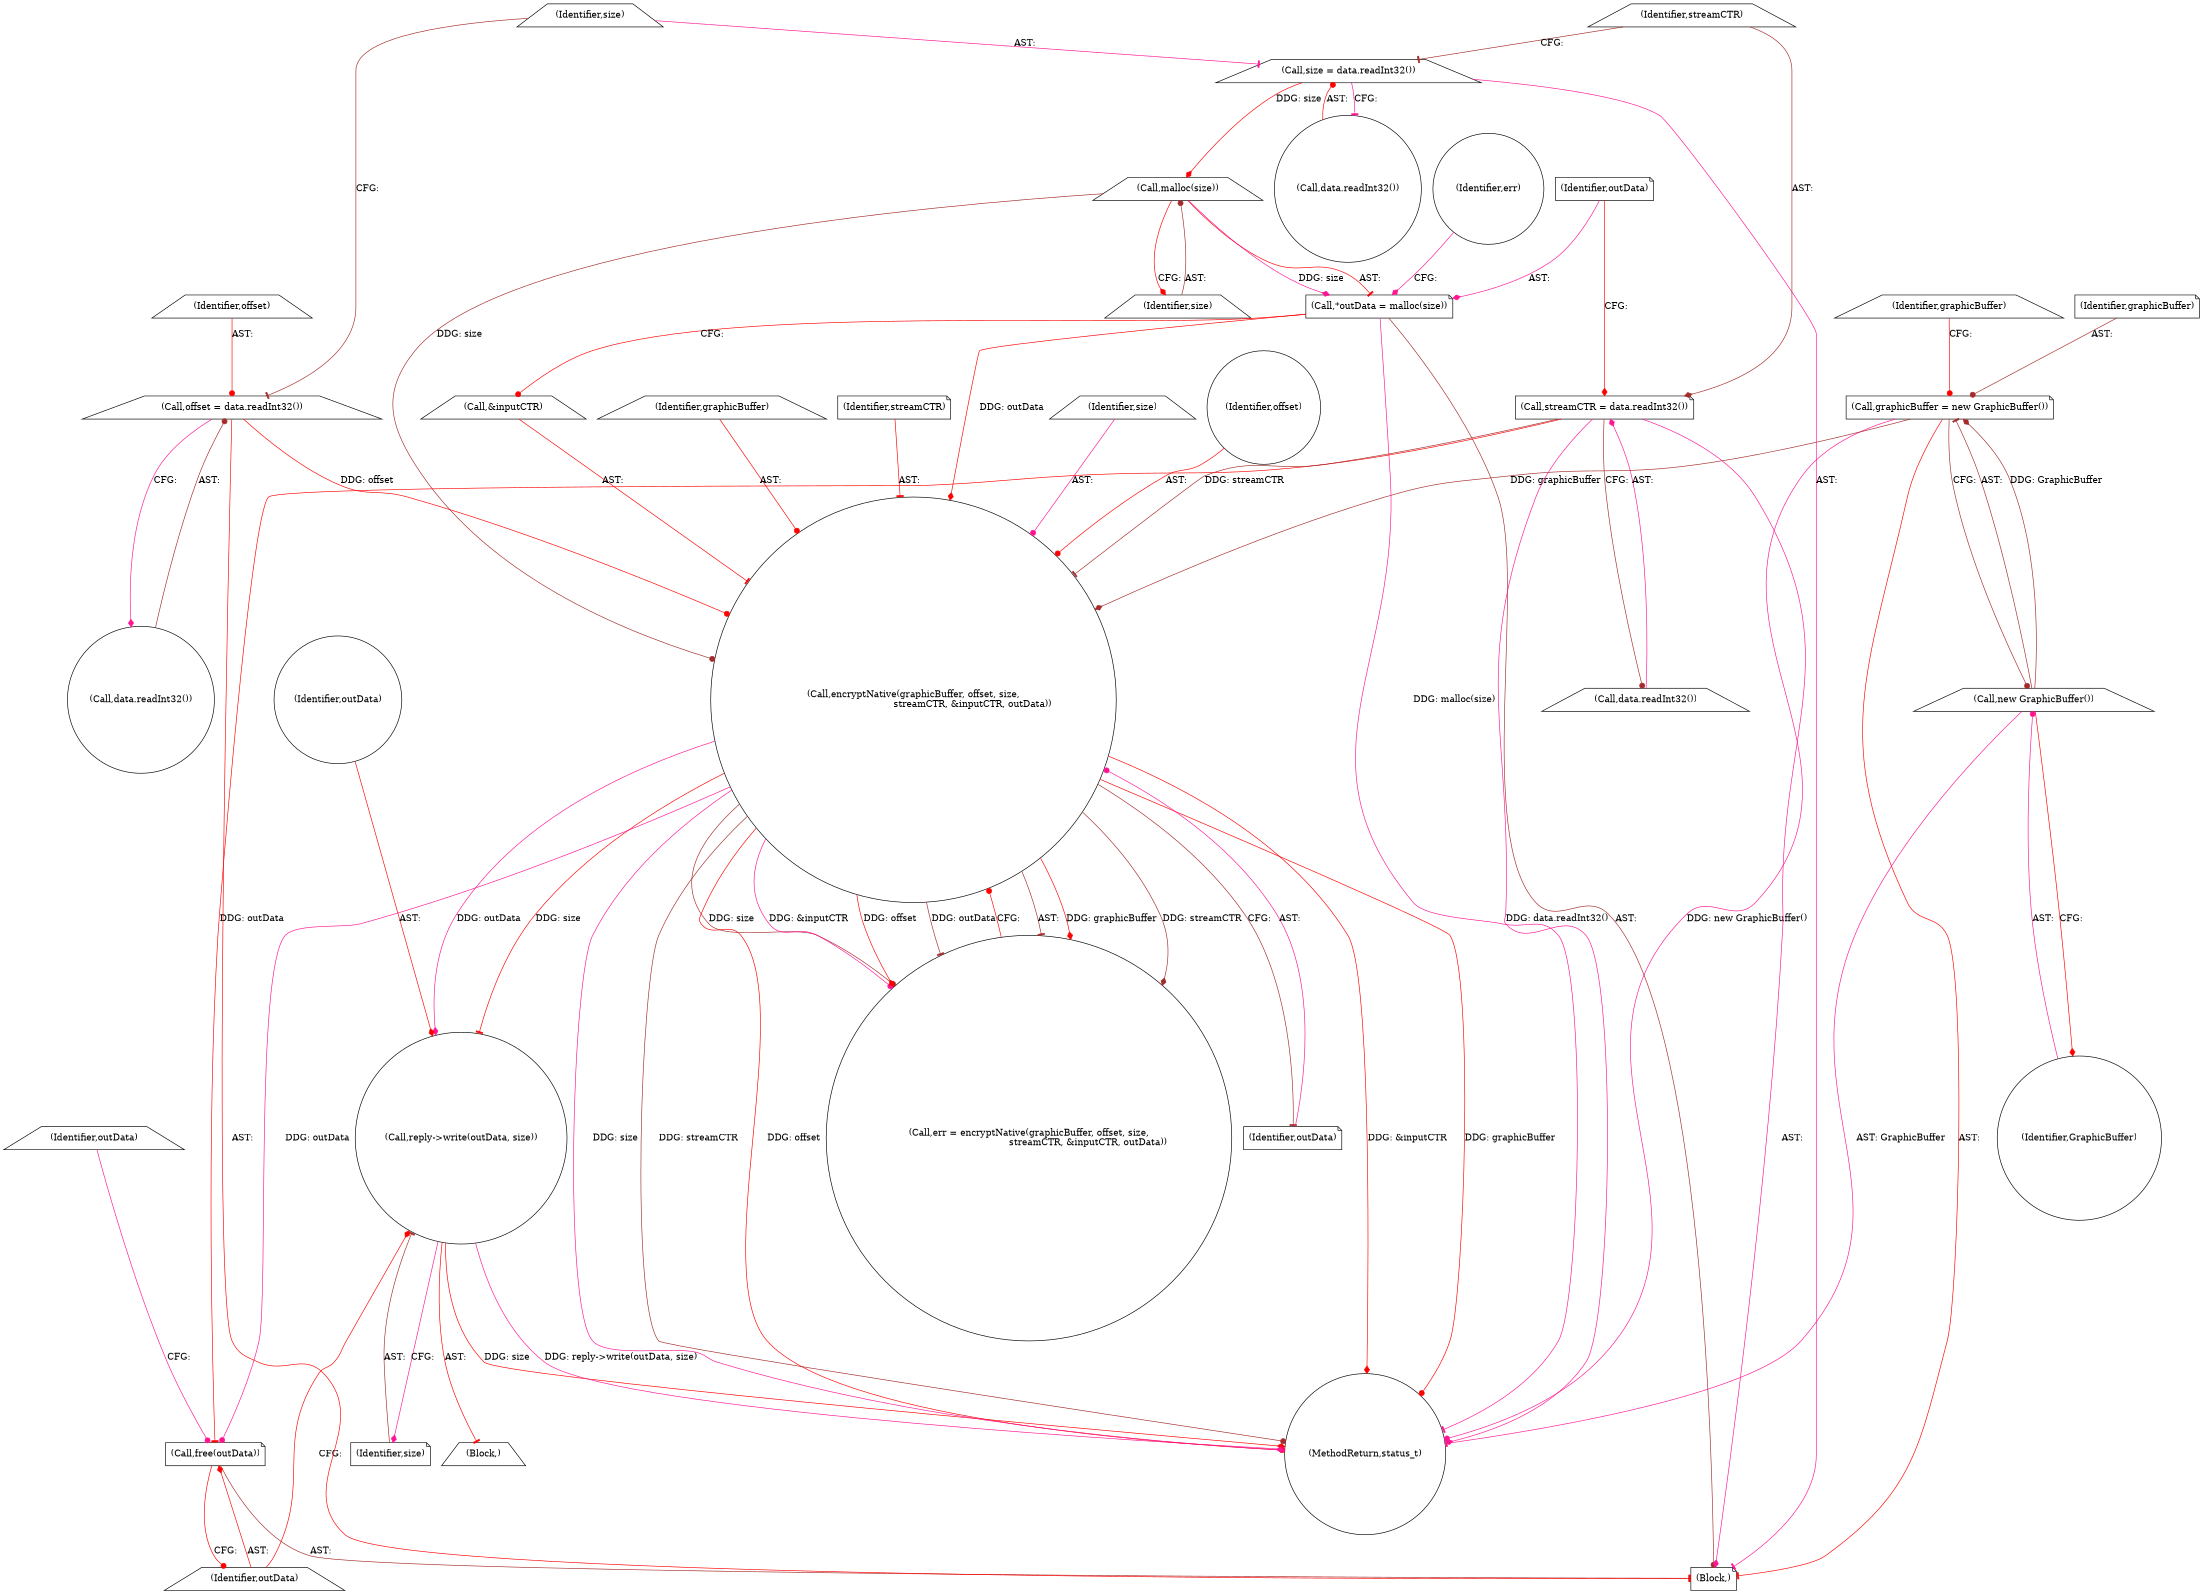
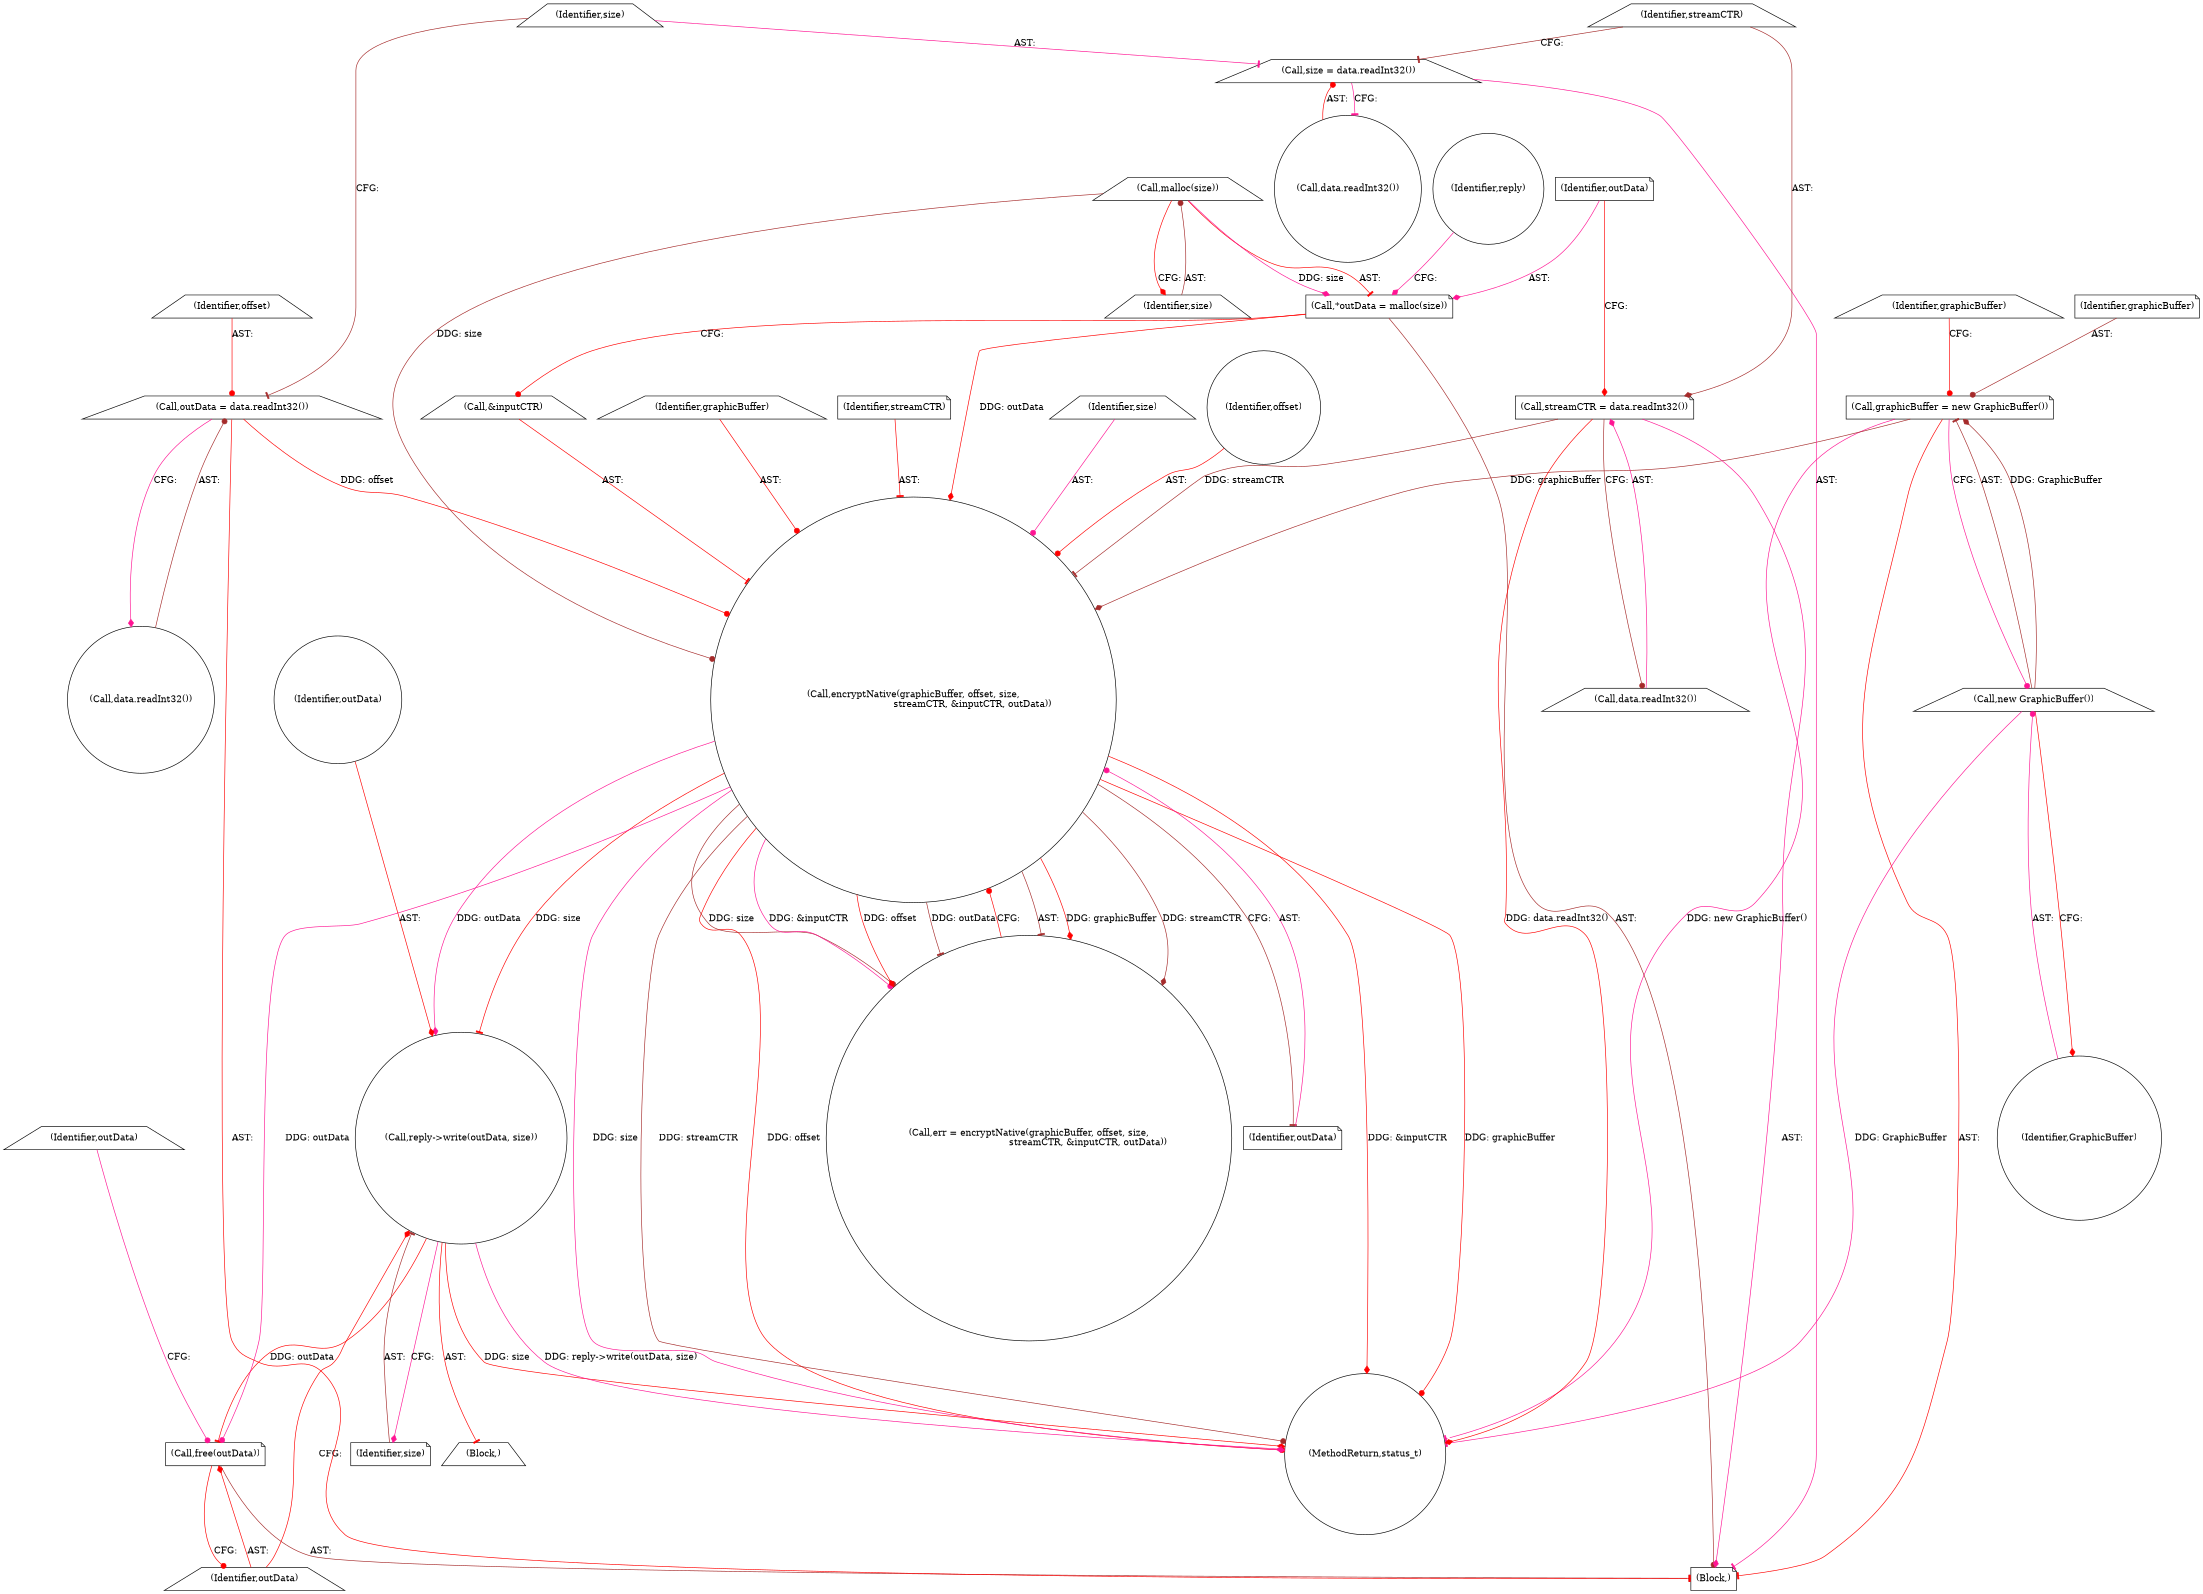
(1241, 120) -> none
(1488, 189) -> (1488, 189)
(232, 408) -> (232, 408)
(444, 489) -> (322, 1348)
(1972, 555) -> (1972, 555)
(1463, 918) -> none
(1683, 919) -> (1683, 919)
(1575, 928) -> (1575, 928)
(1901, 1138) -> (1901, 1138)
